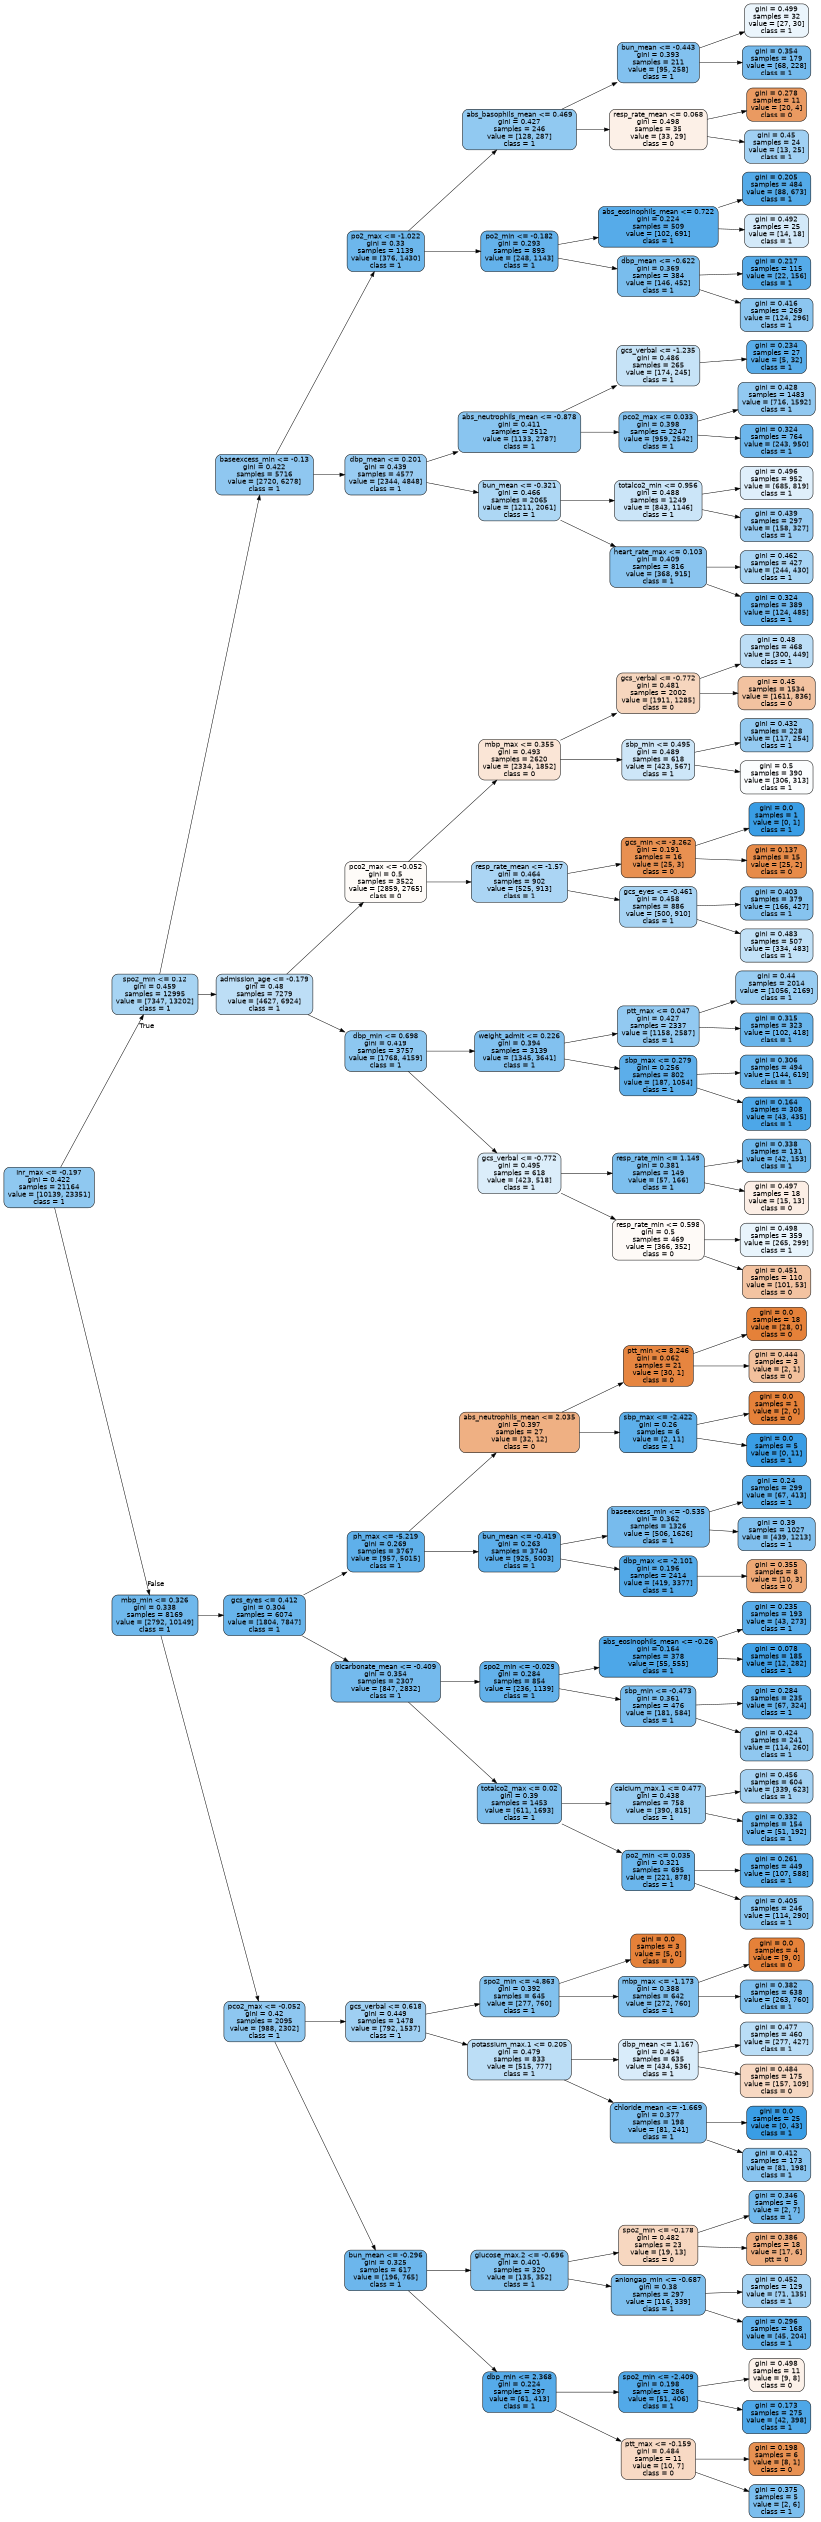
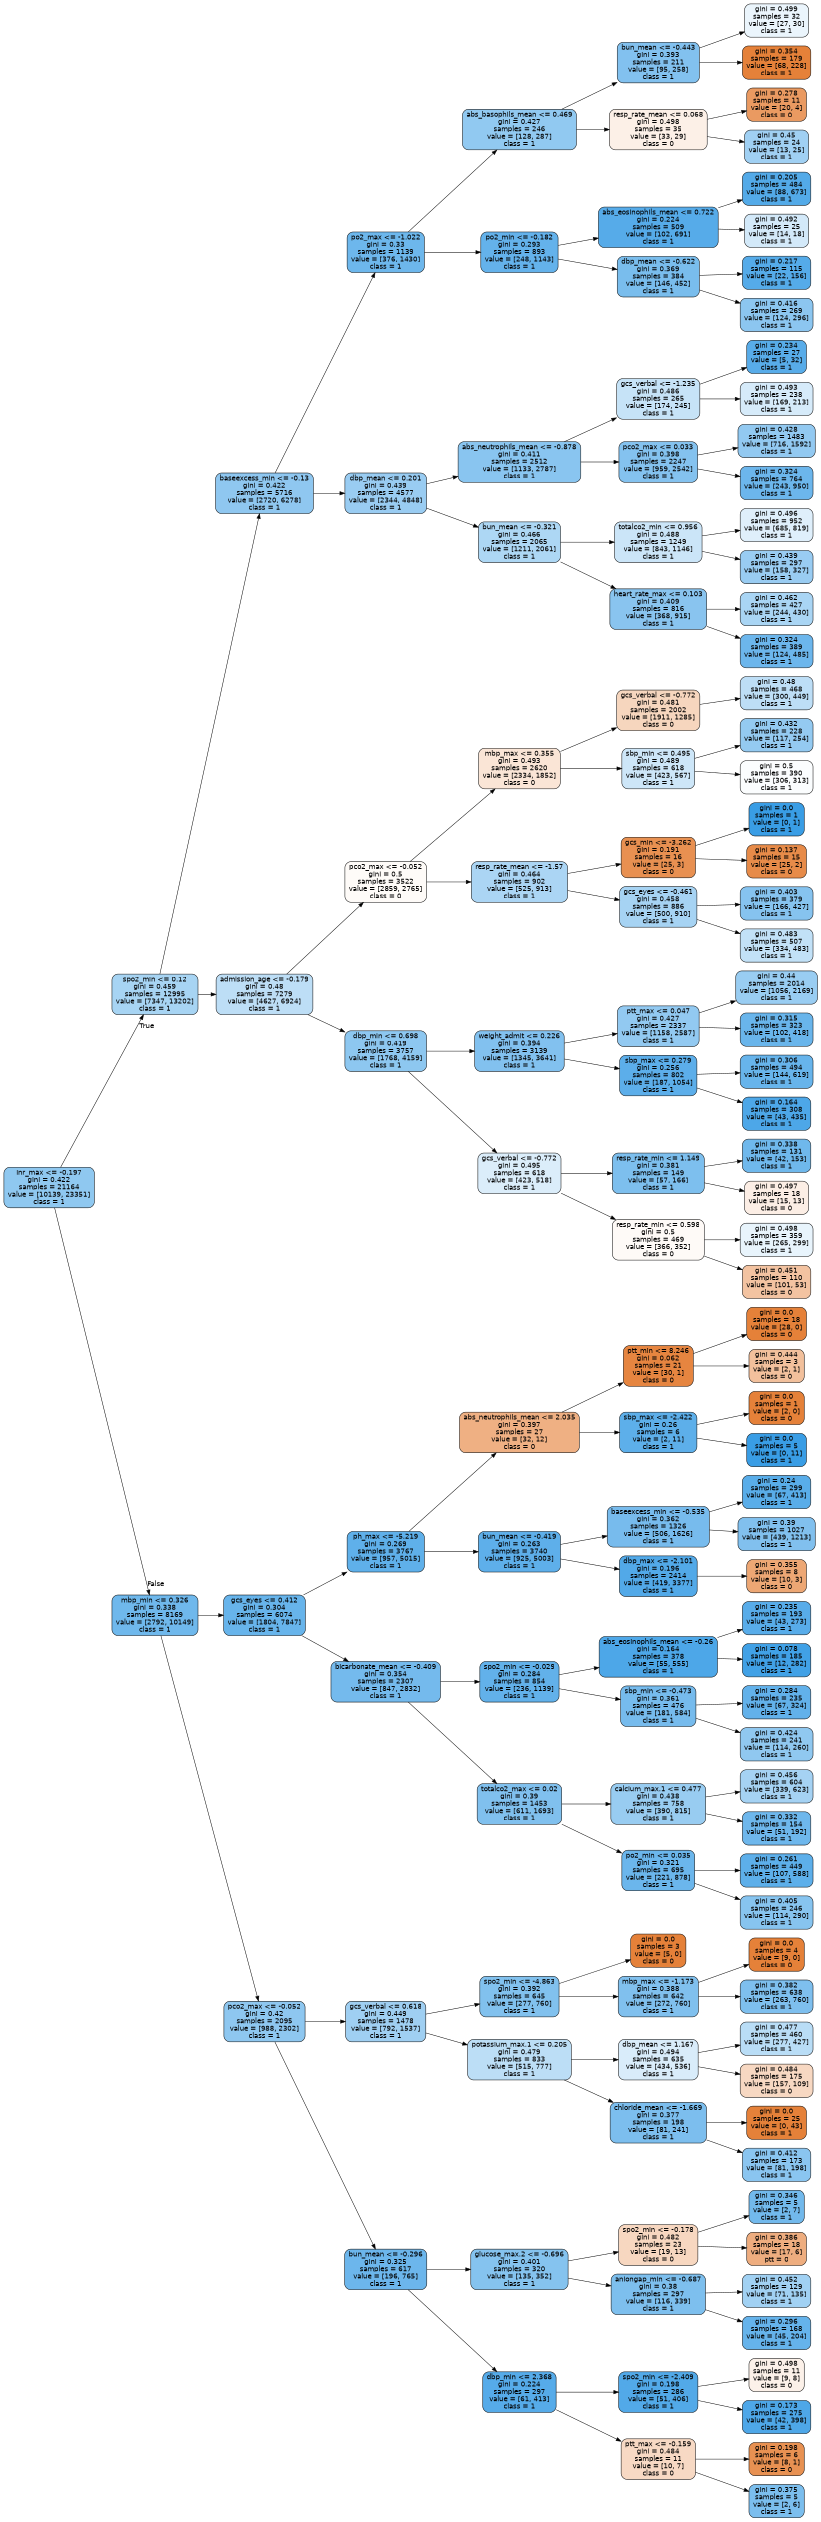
(777, 63) -> (777, 63)
none -> (777, 399)
(777, 693) -> none
(777, 2123) -> (777, 2123)
